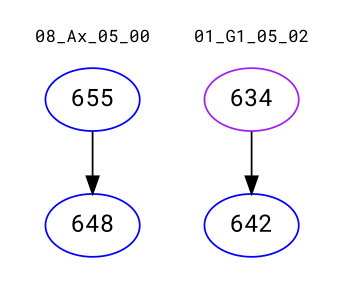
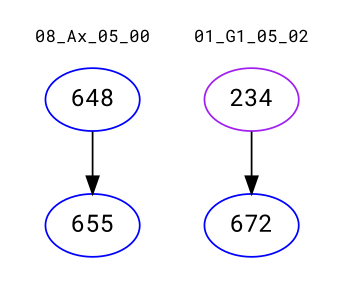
(252, 100) -> (252, 100)
(93, 154) -> (93, 154)
(252, 225) -> (252, 225)
